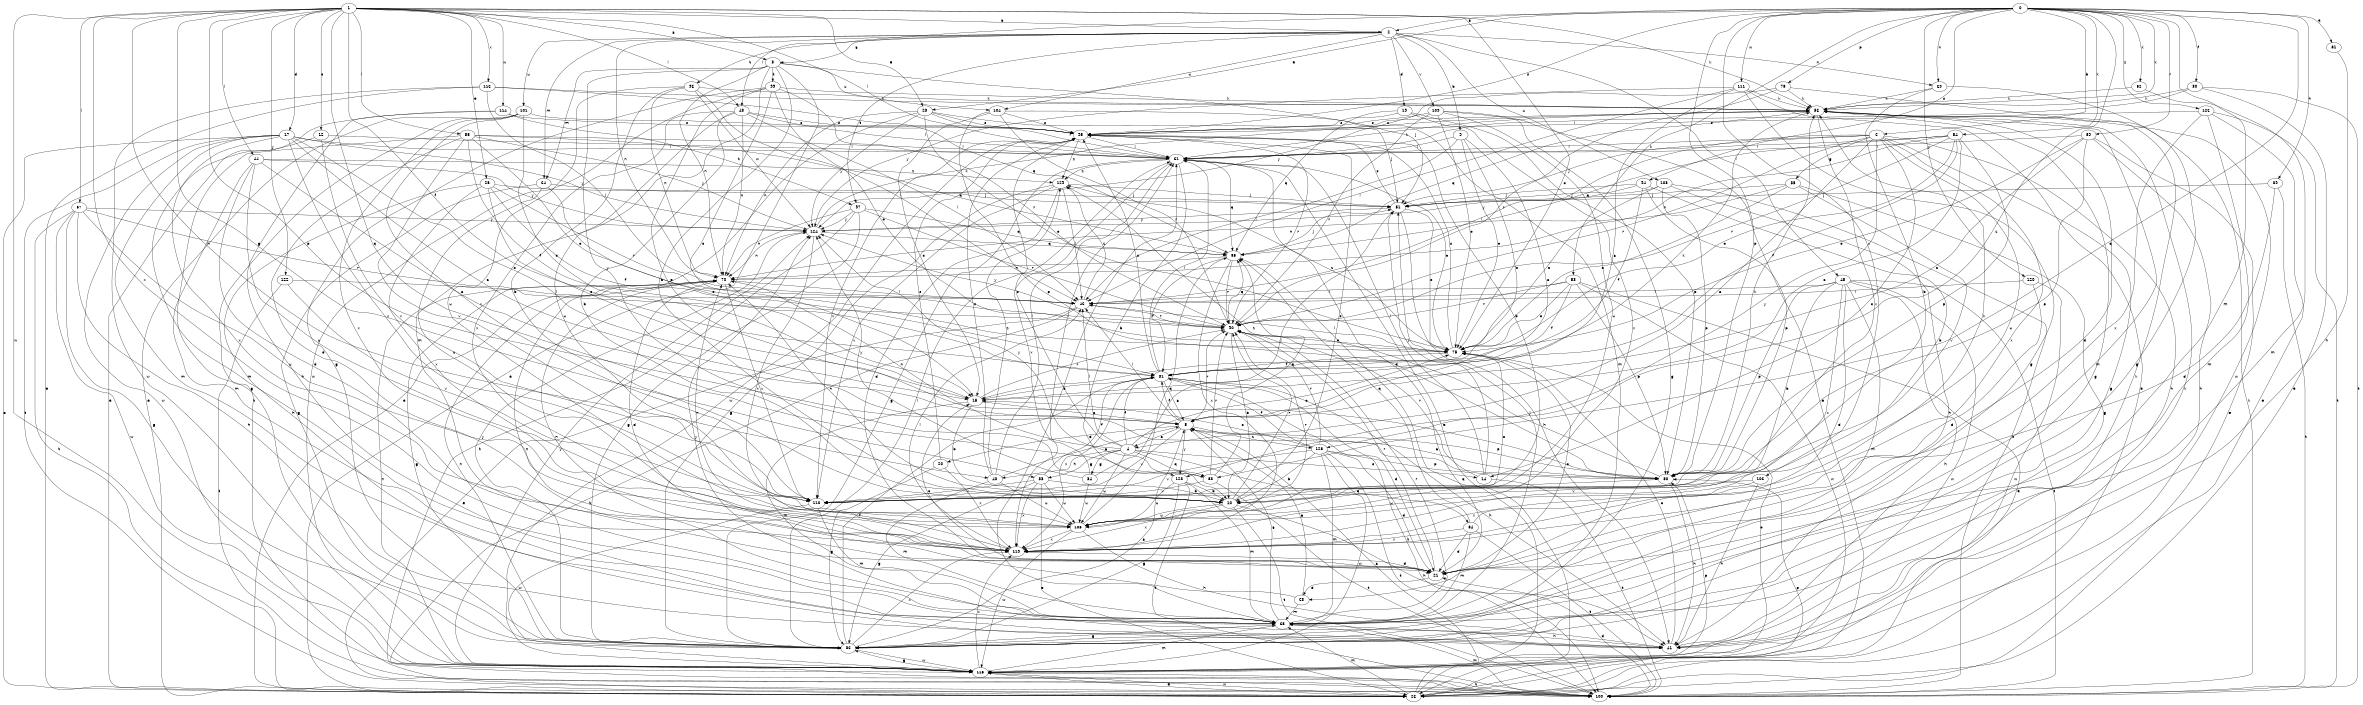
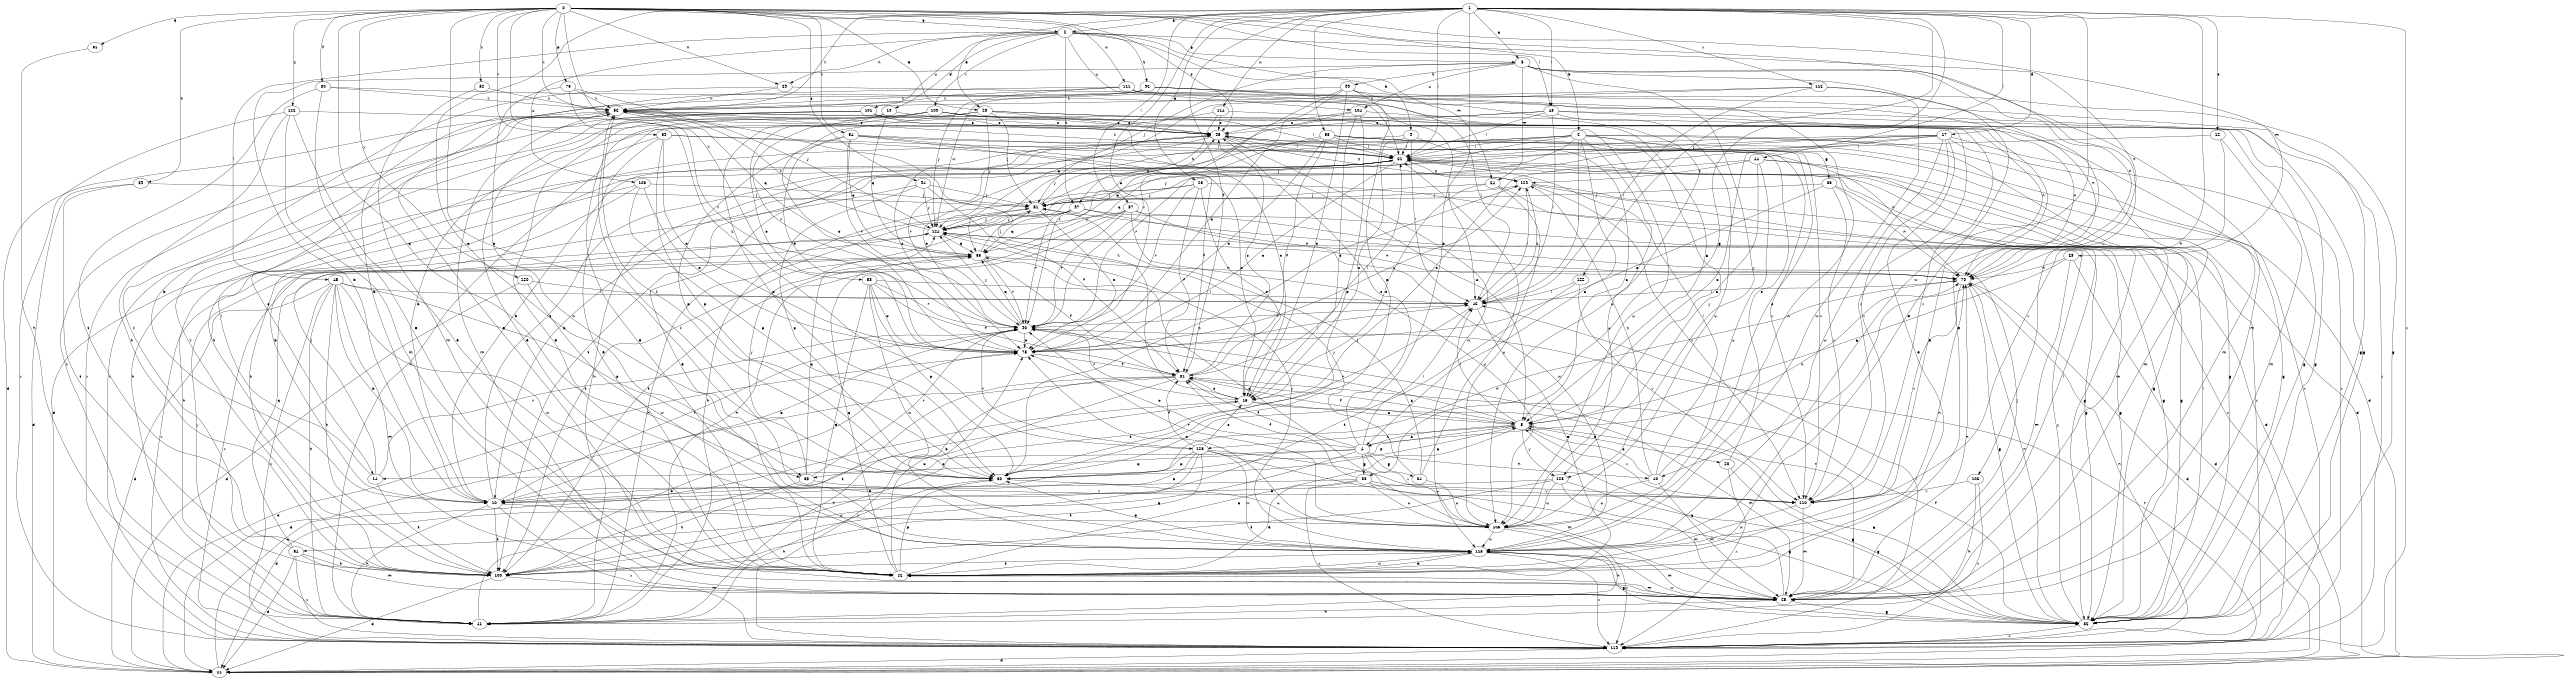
(1365, 582) -> (1512, 666)
